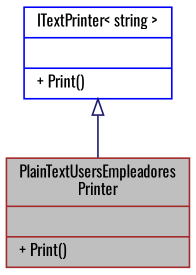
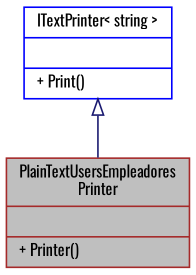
(43, 251) -> (49, 251)
